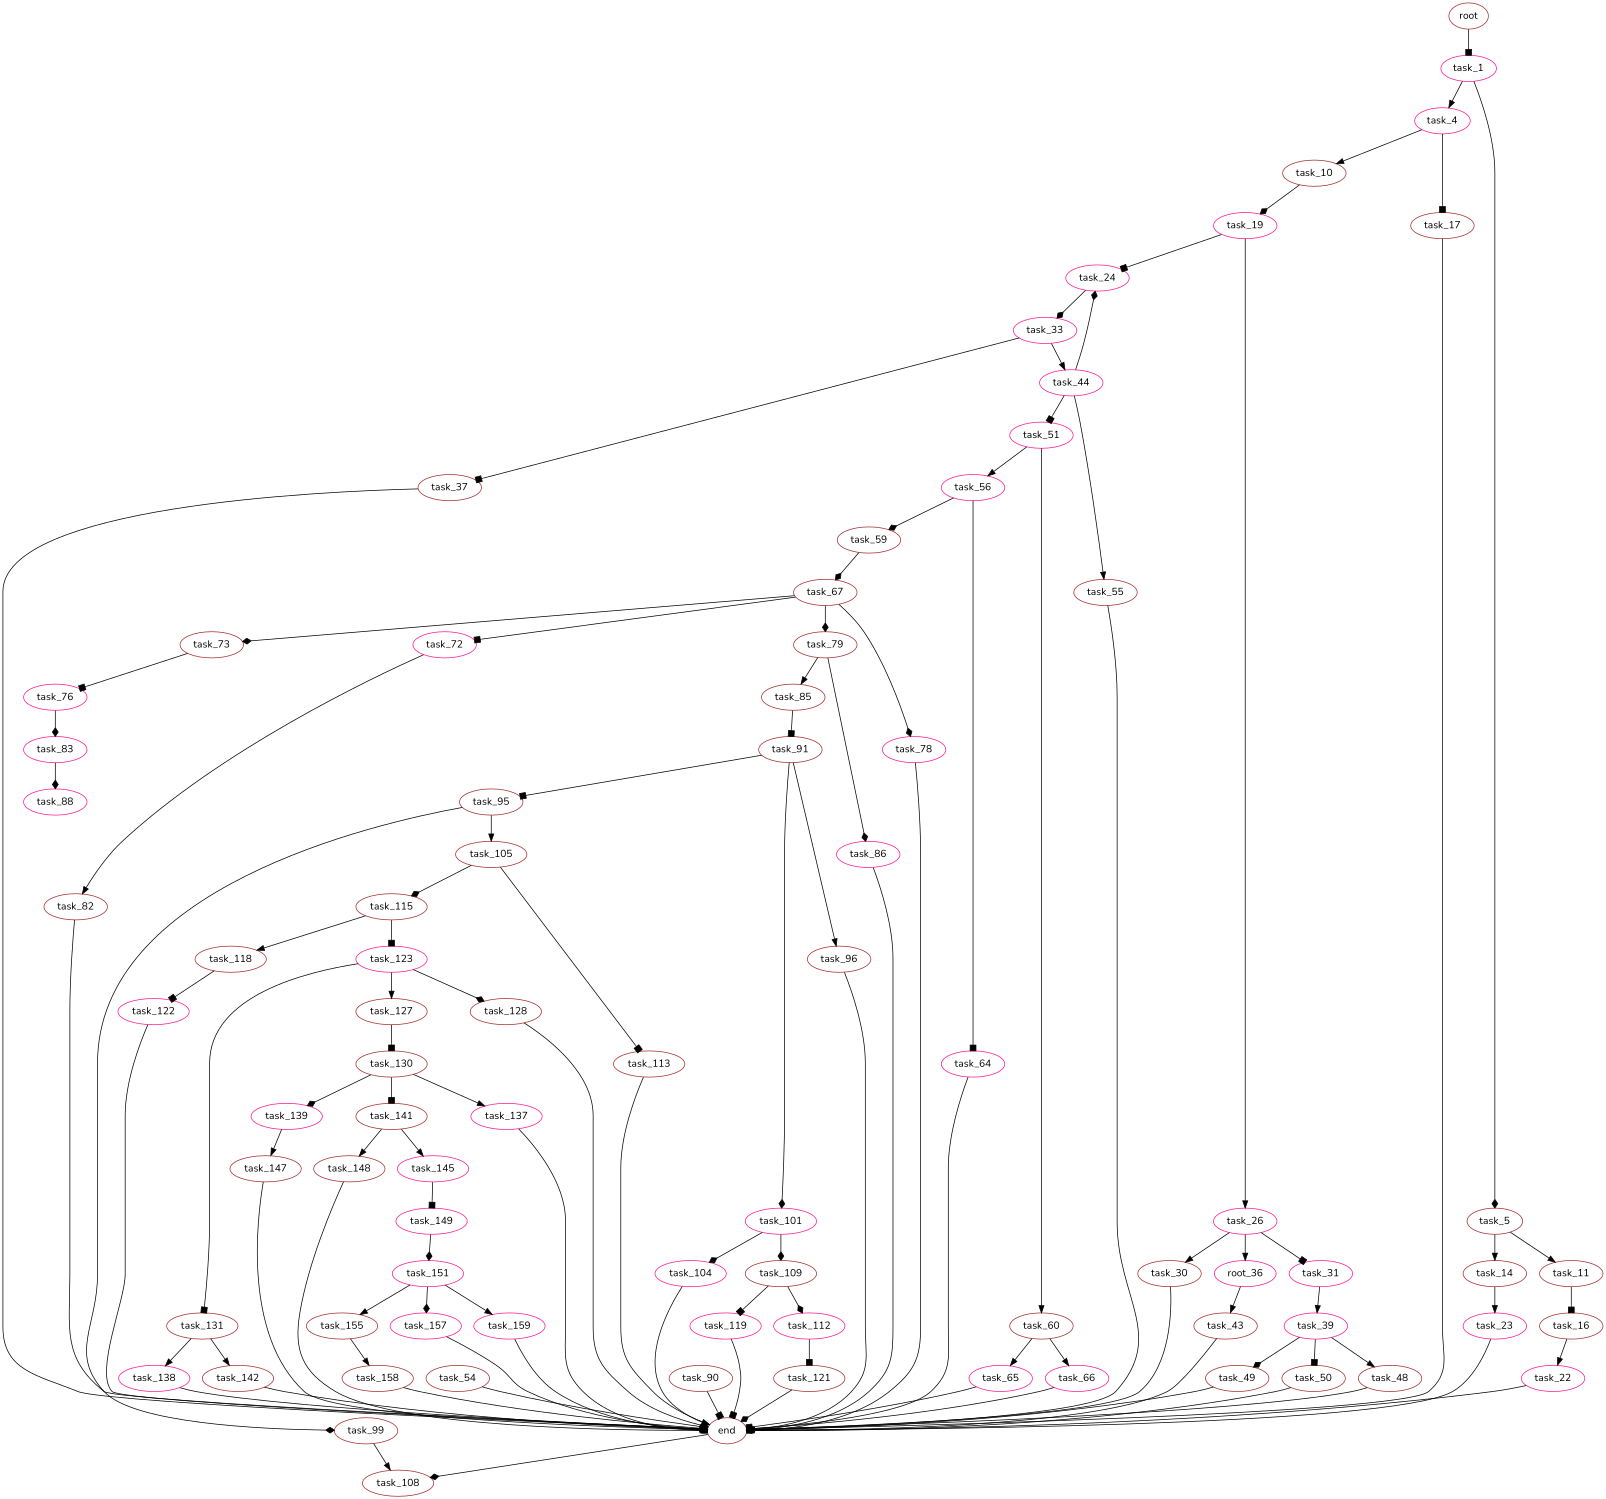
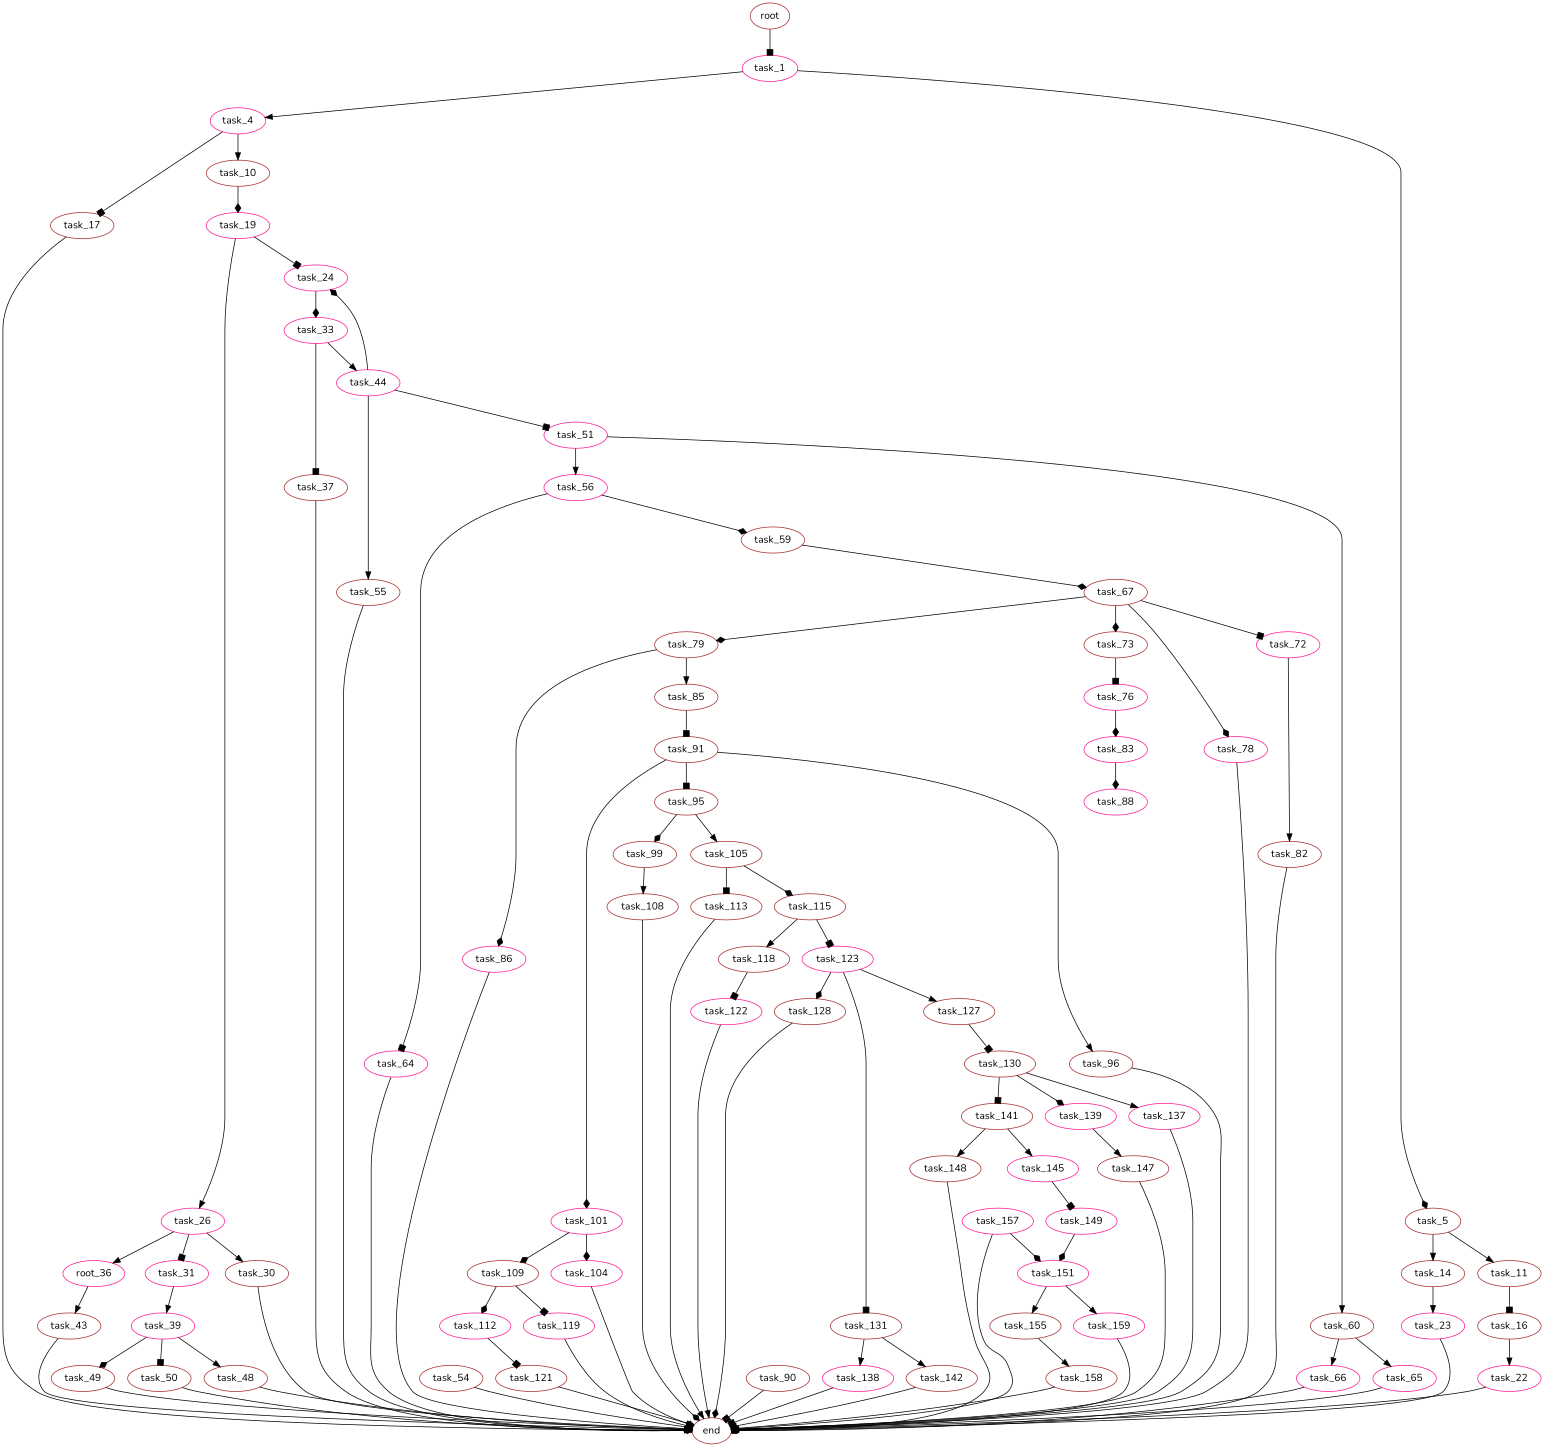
(427, 1296) -> (1022, 1244)
(573, 1455) -> (643, 1175)
